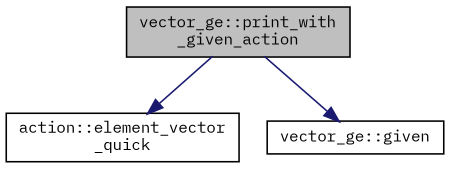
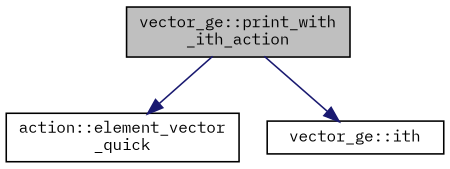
(238, 32) -> (238, 32)
(355, 138) -> (355, 138)
